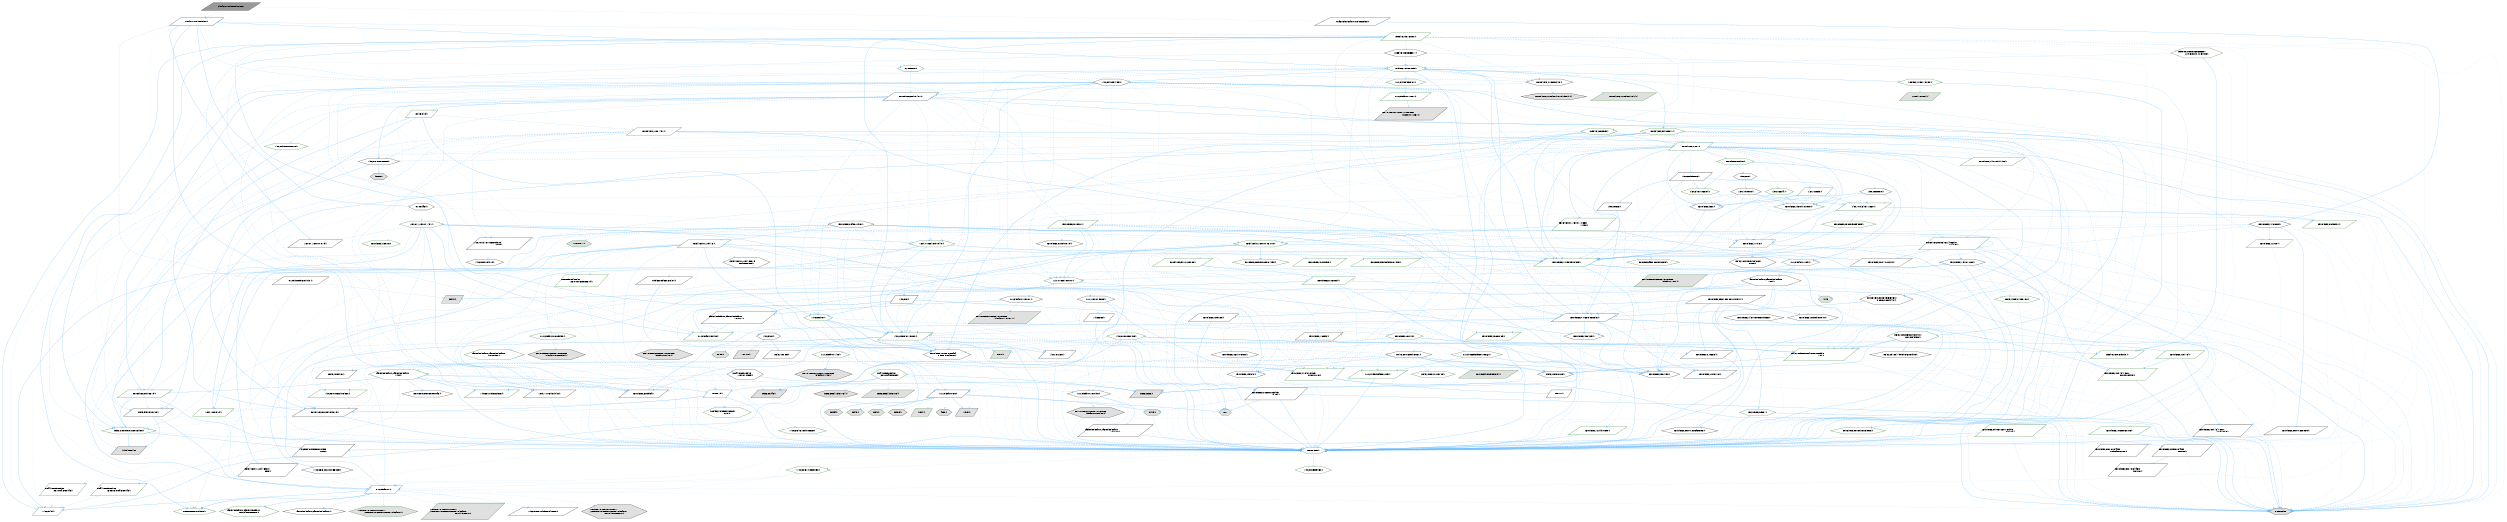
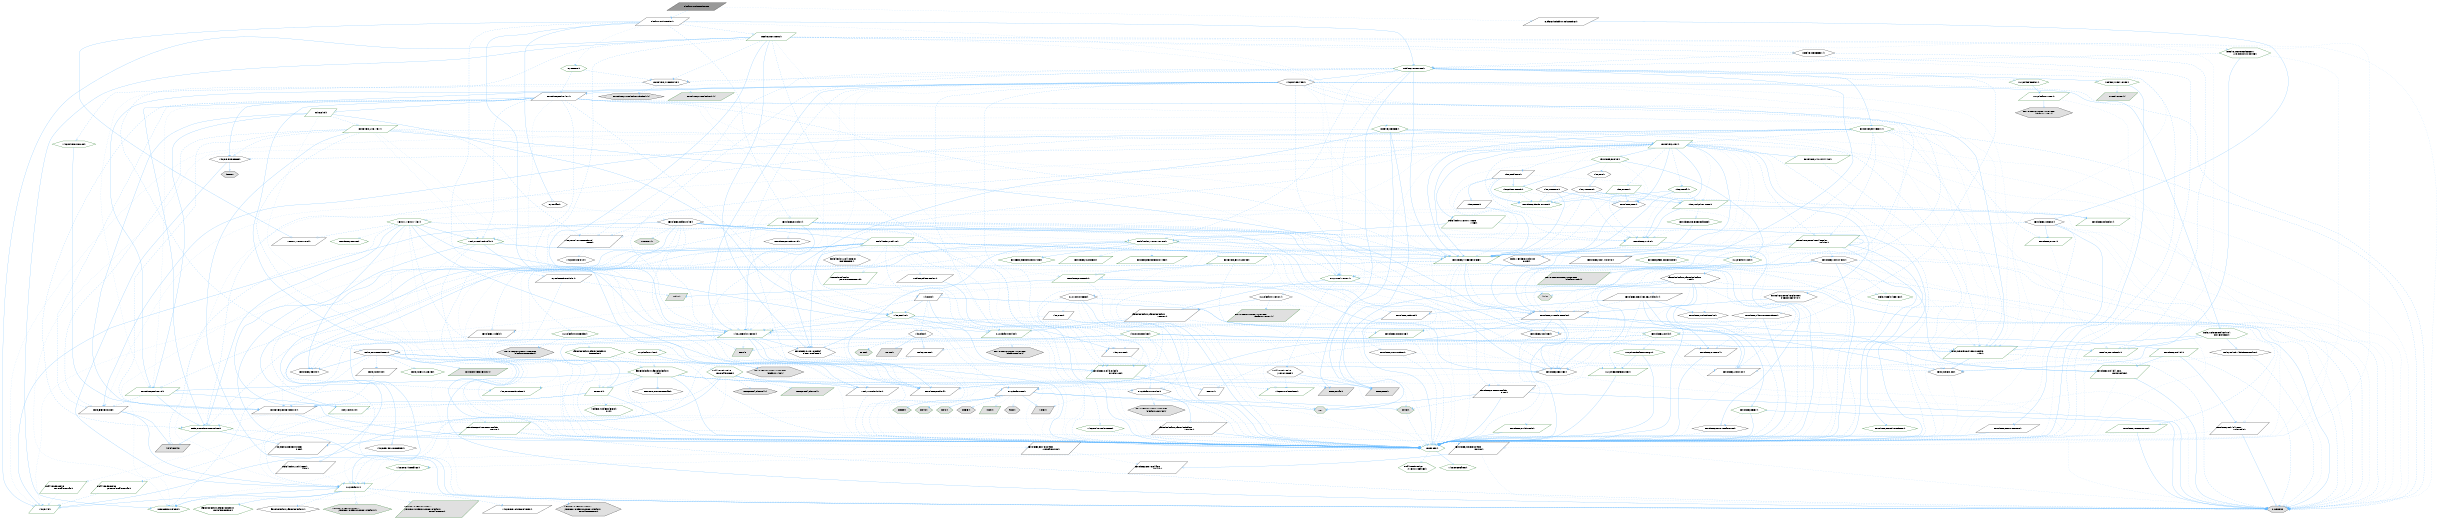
(1411, 114) -> (2044, 113)
(2270, 224) -> (2045, 222)
(1757, 418) -> none
none -> (1417, 468)
